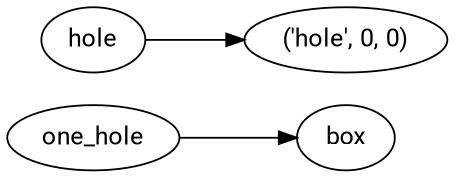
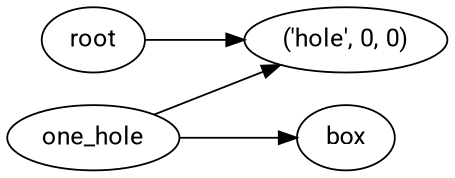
(93, 40) -> (93, 40)
none -> (209, 93)
